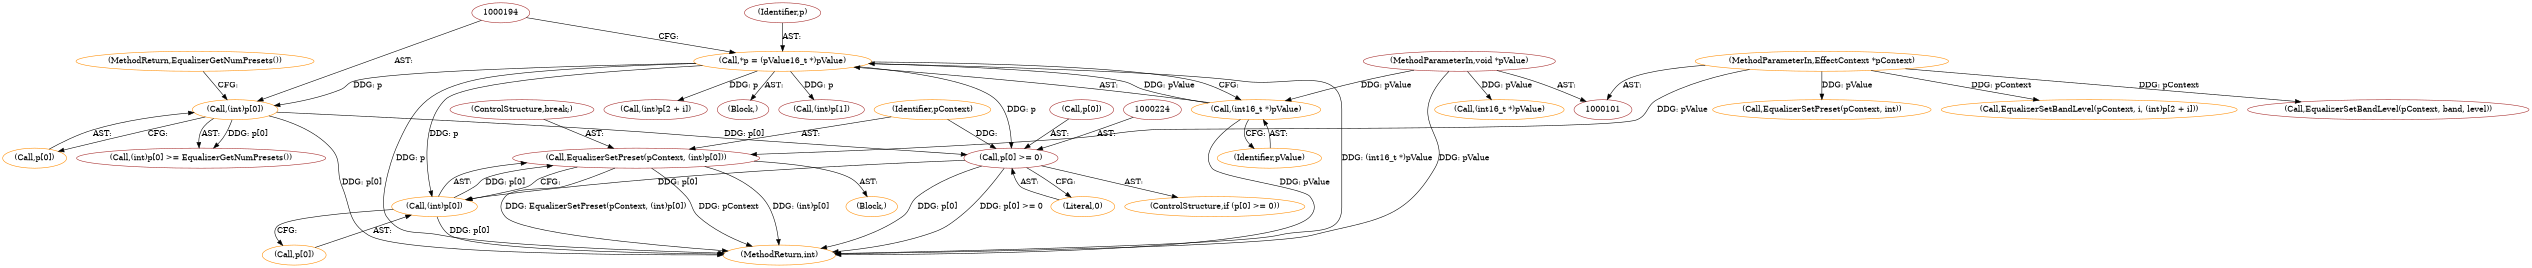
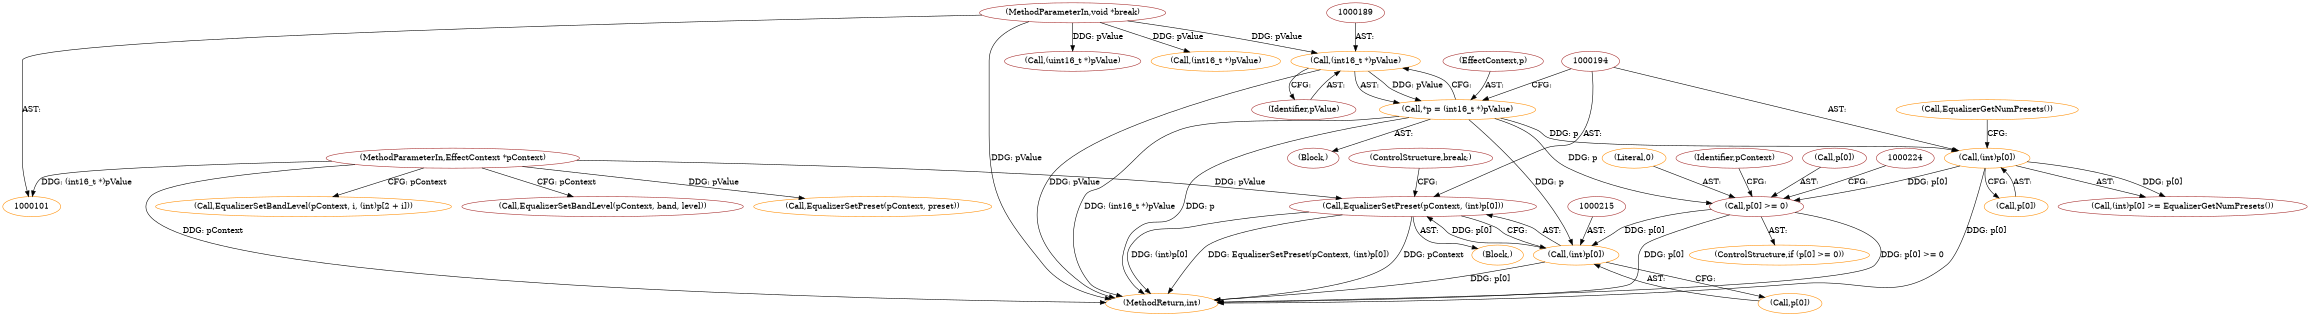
(783, 13) -> (1493, 61)
none -> (1356, 13)
(195, 61) -> (1987, 110)
(783, 61) -> (1458, 110)
none -> (1073, 61)
(1459, 61) -> (1073, 13)
(1822, 61) -> (453, 158)
(1634, 85) -> (87, 182)
(2001, 85) -> (417, 182)
(2169, 85) -> (566, 182)
(656, 110) -> none
(822, 110) -> none
(932, 110) -> (1734, 158)
(1603, 110) -> (32, 207)
(1822, 110) -> (873, 207)
(793, 133) -> (1541, 150)
(596, 134) -> (1429, 182)
(988, 134) -> (1758, 182)
(1108, 134) -> (1859, 182)
(1269, 158) -> (1304, 110)
(1047, 180) -> none
none -> (1597, 207)
none -> (506, 280)
